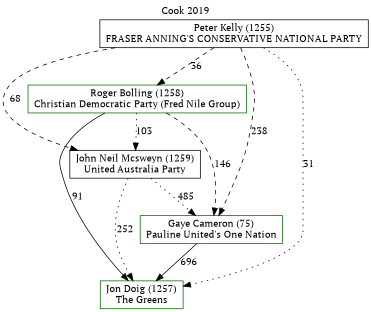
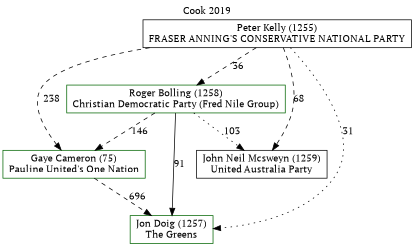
(170, 194) -> none
(115, 227) -> none
(179, 260) -> (120, 195)
